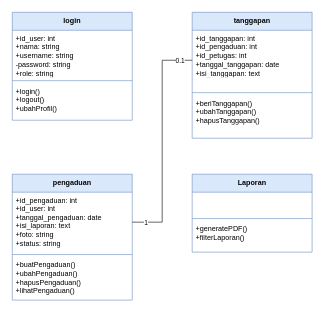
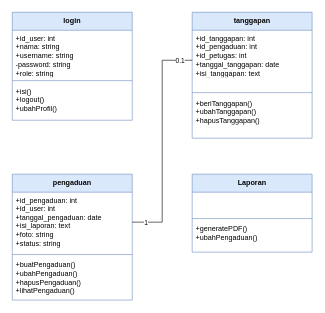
(40, 100) -> (40, 100)
(226, 234) -> (228, 234)
